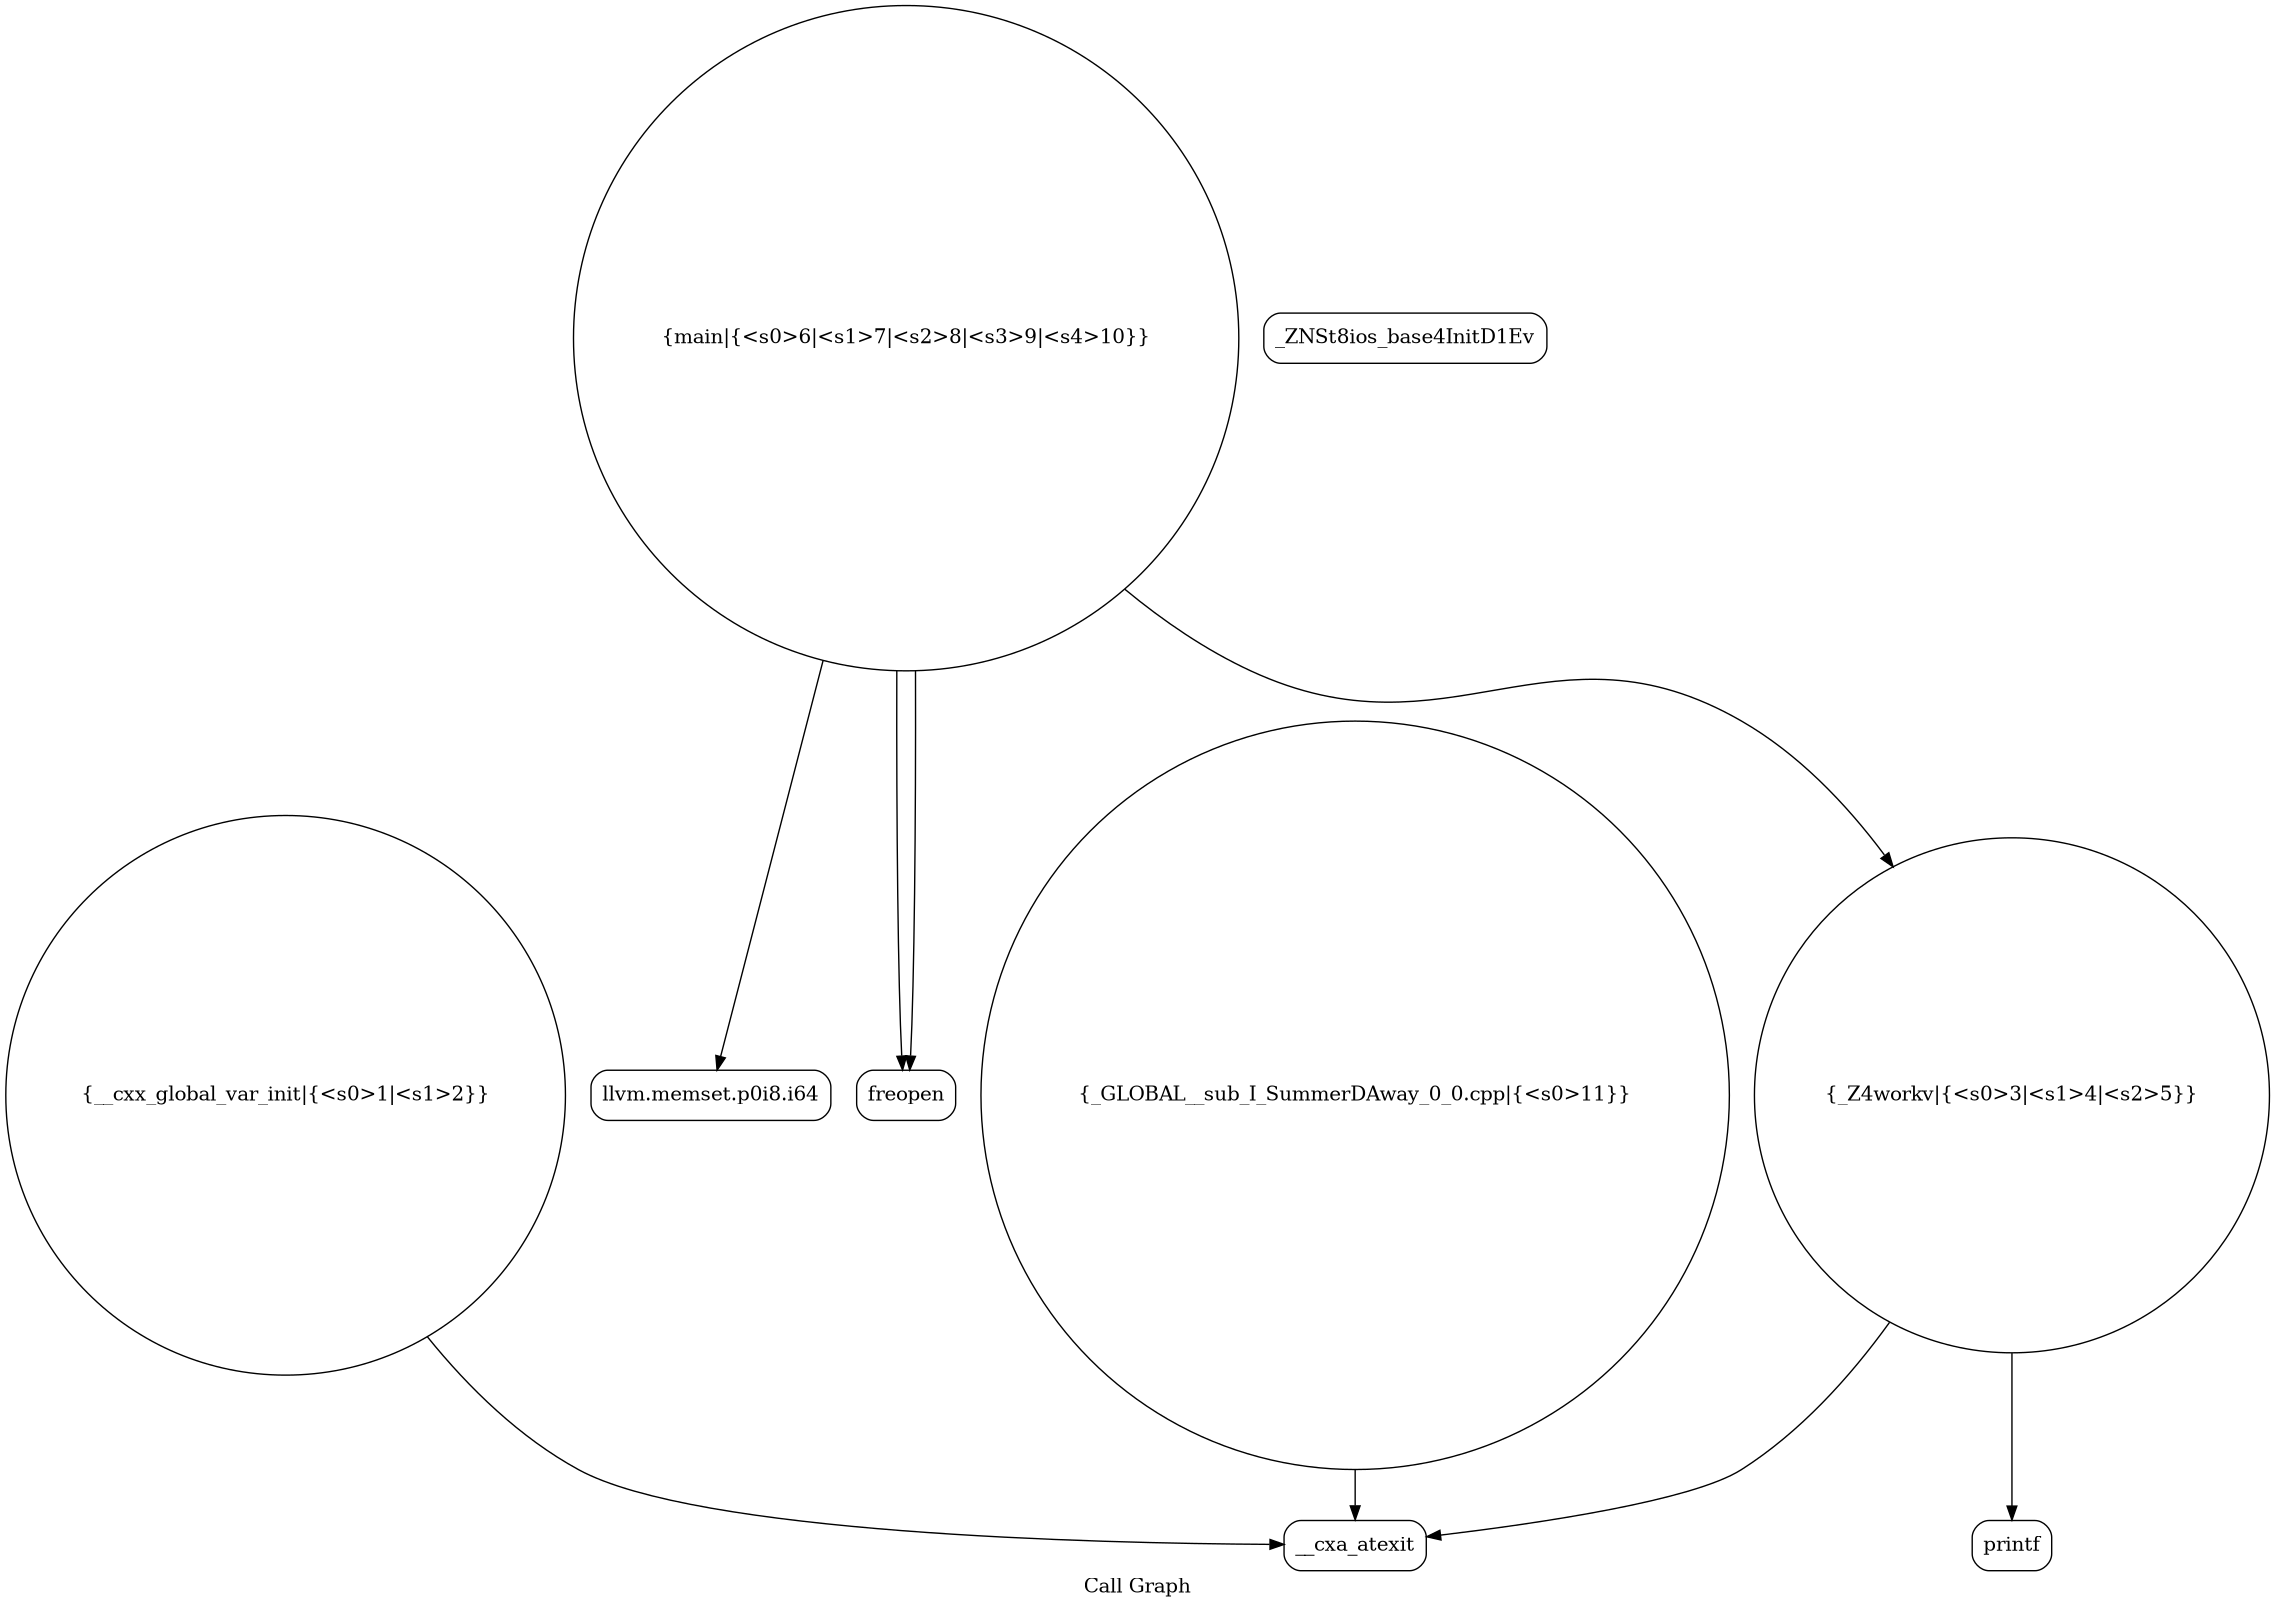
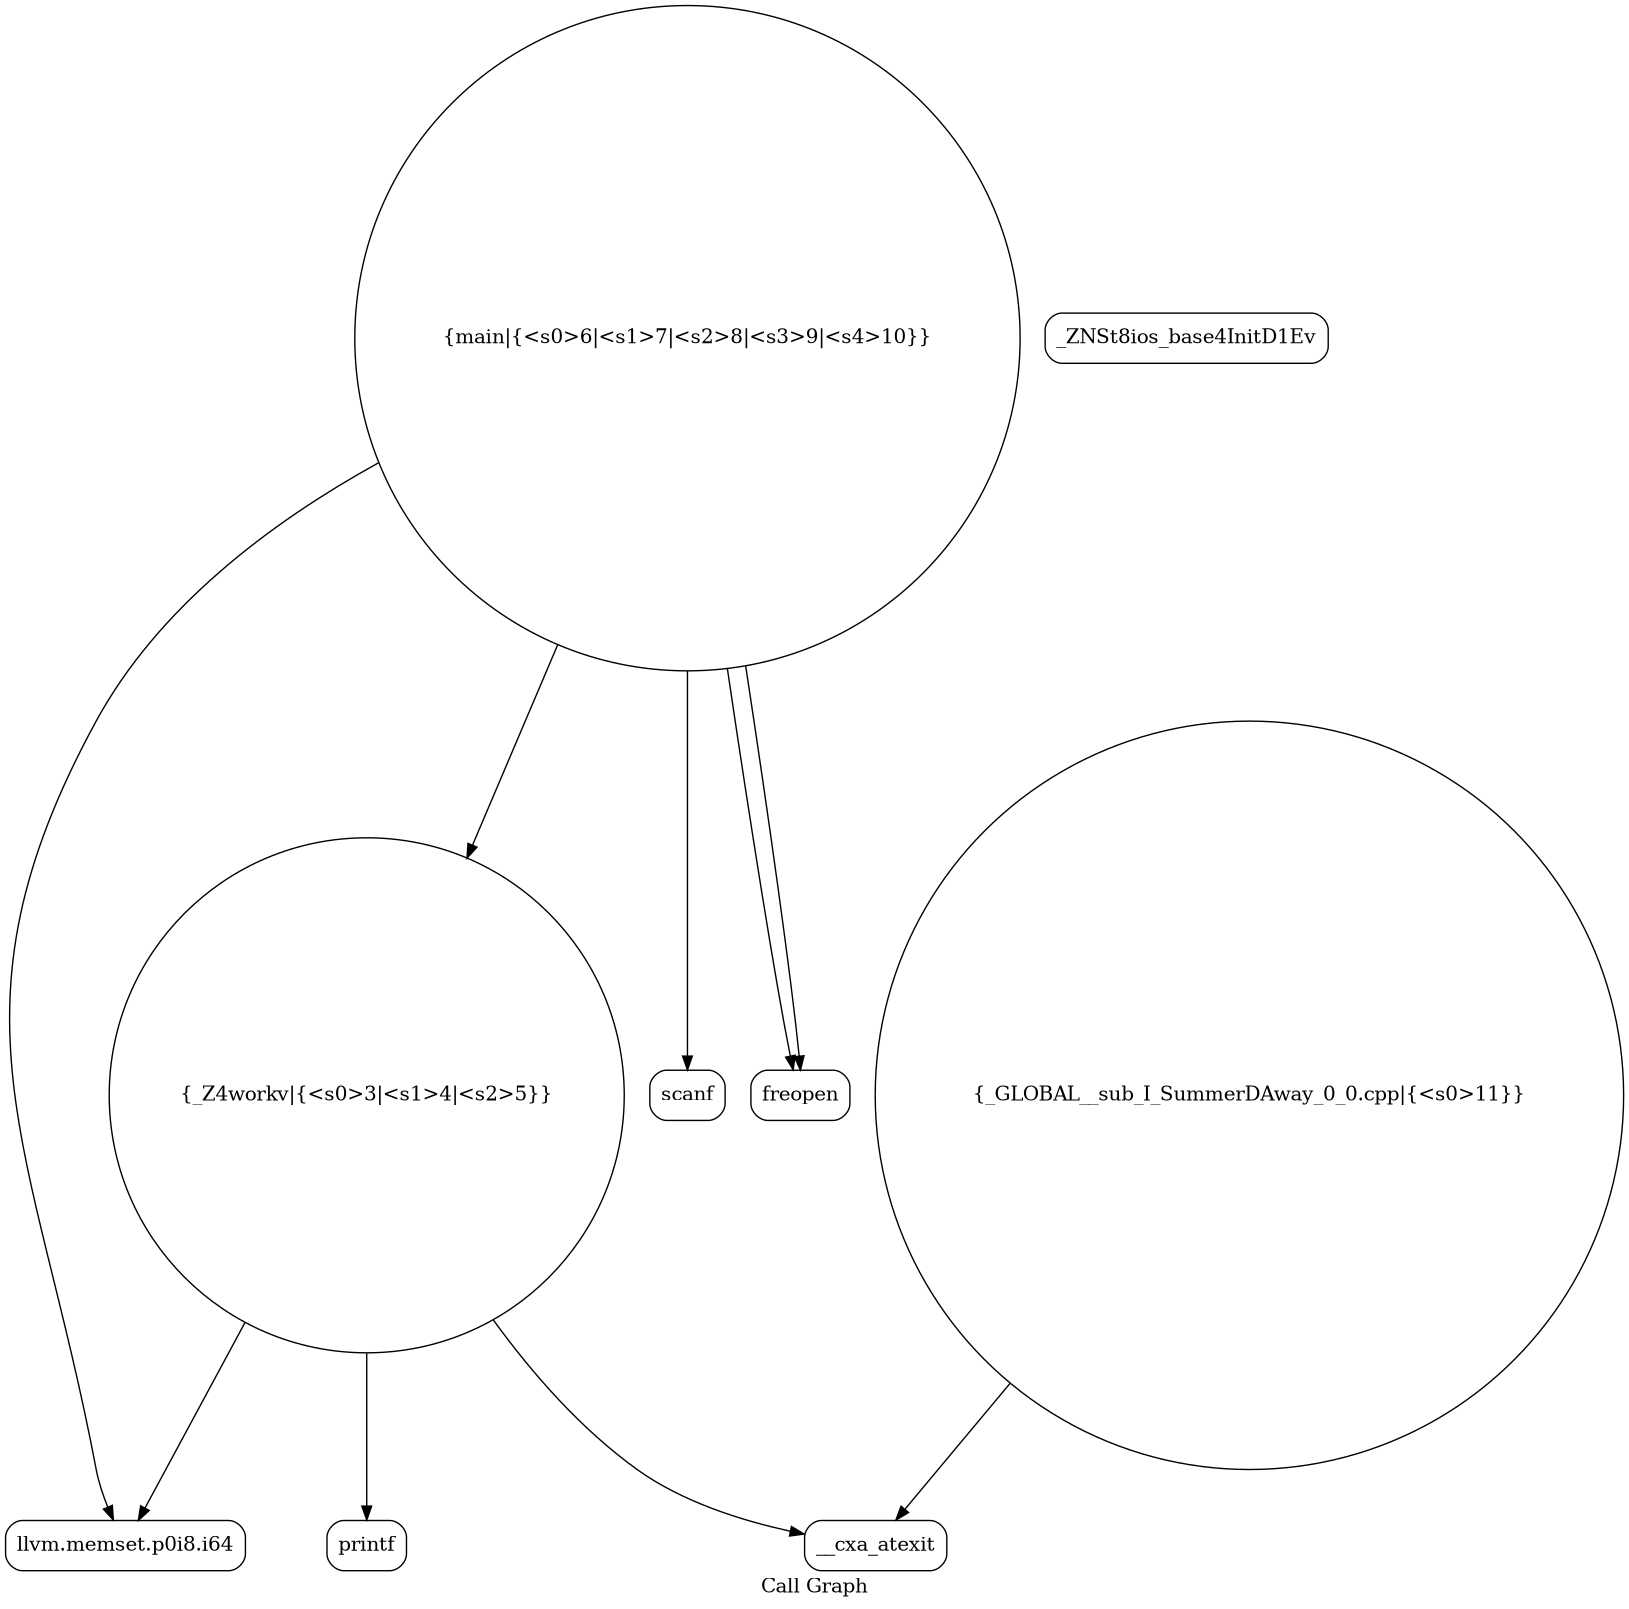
(286, 1095) -> none
none -> (687, 1095)
none -> (195, 1415)
